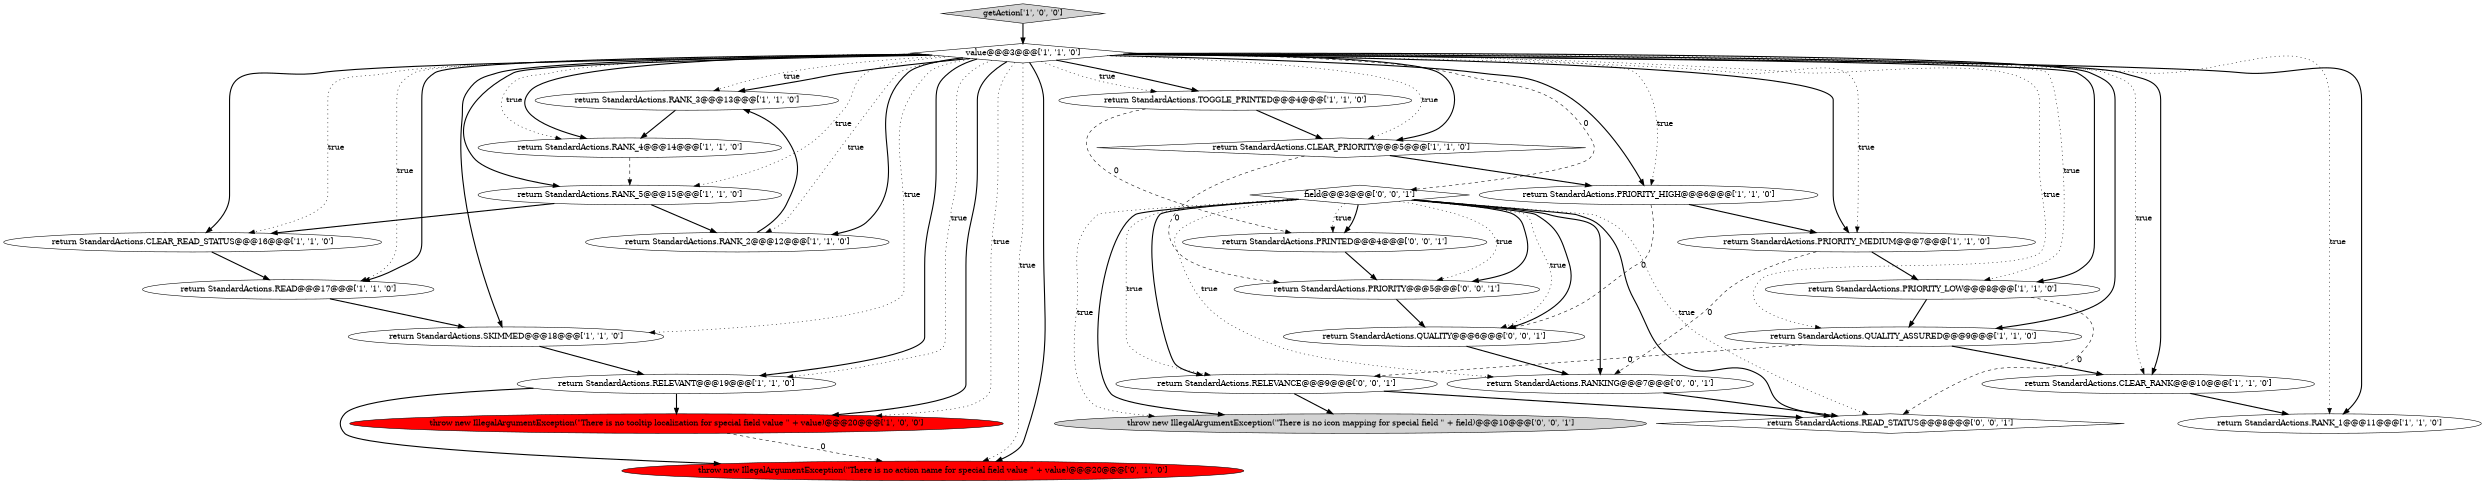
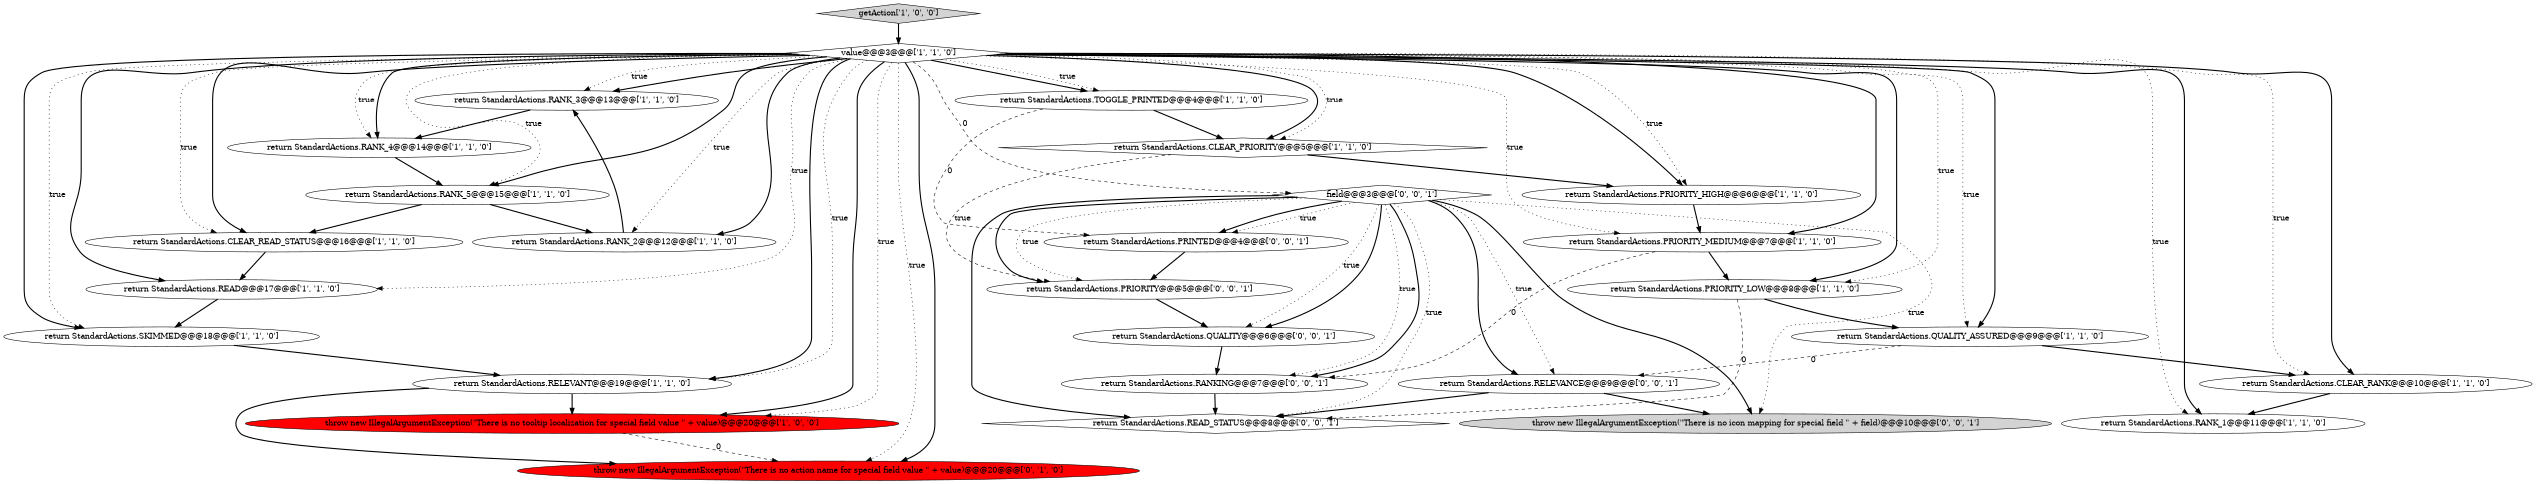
(630, 169) -> (416, 170)
(1177, 219) -> (963, 219)
(1608, 286) -> none
